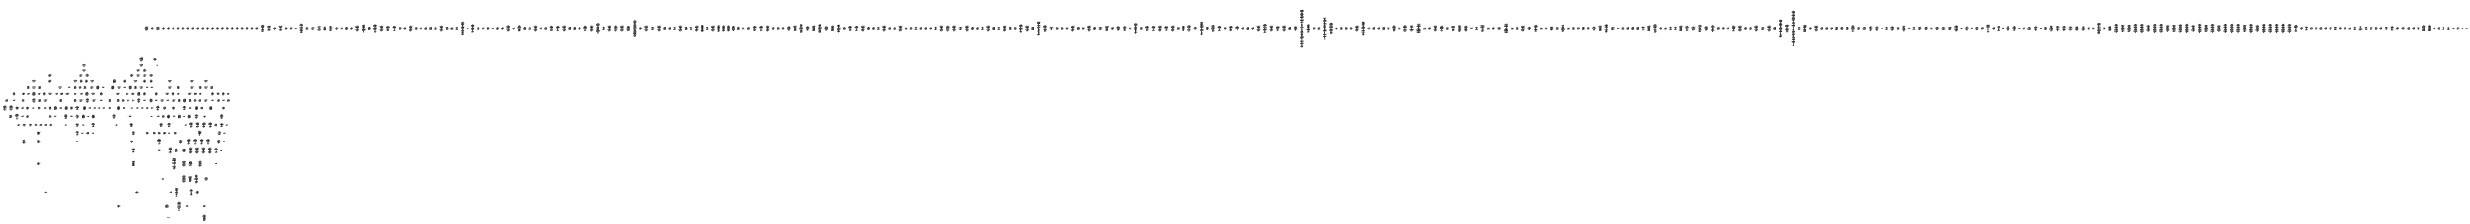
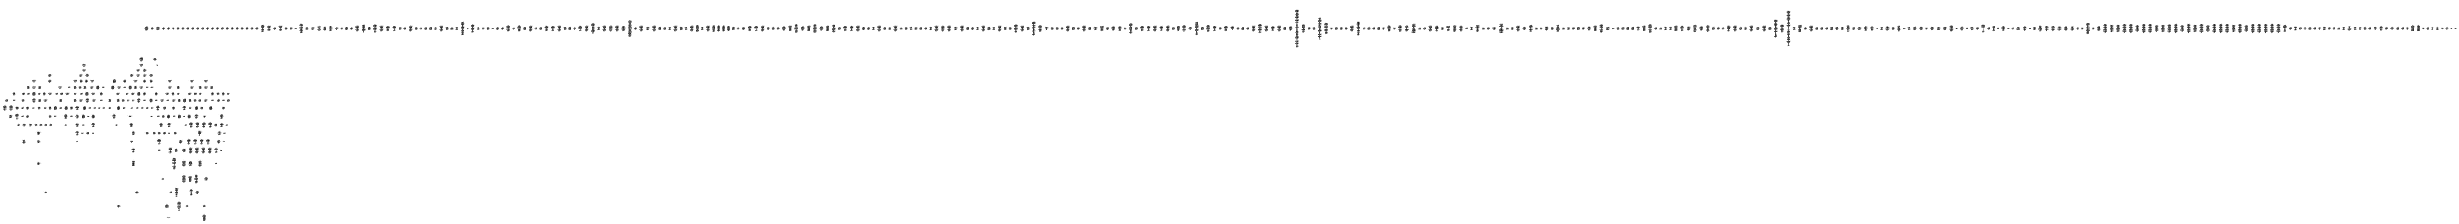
(530, 29) -> none
(2008, 29) -> none
